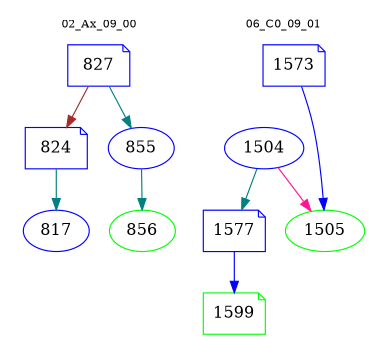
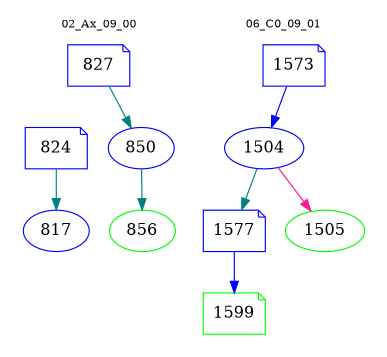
(80, 102) -> none
(316, 142) -> (281, 102)
(141, 148) -> (141, 148)
